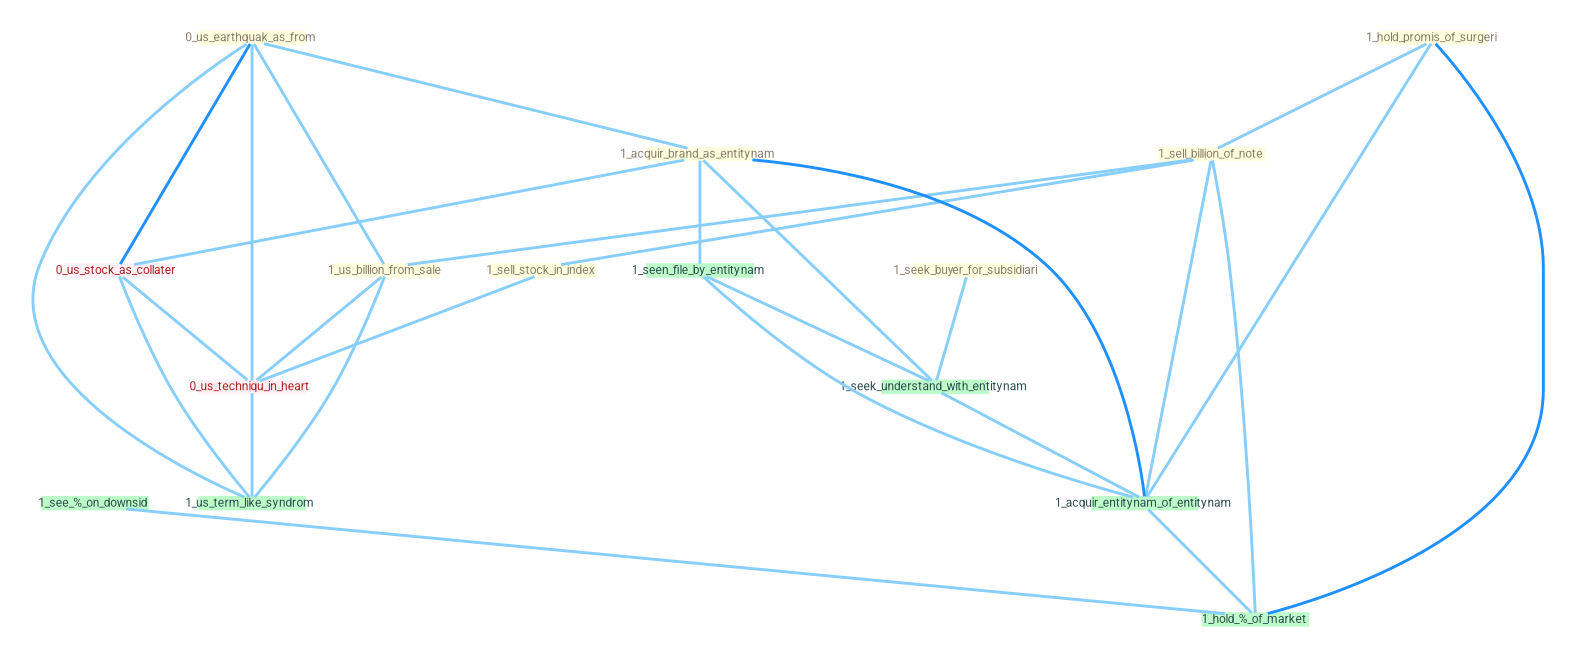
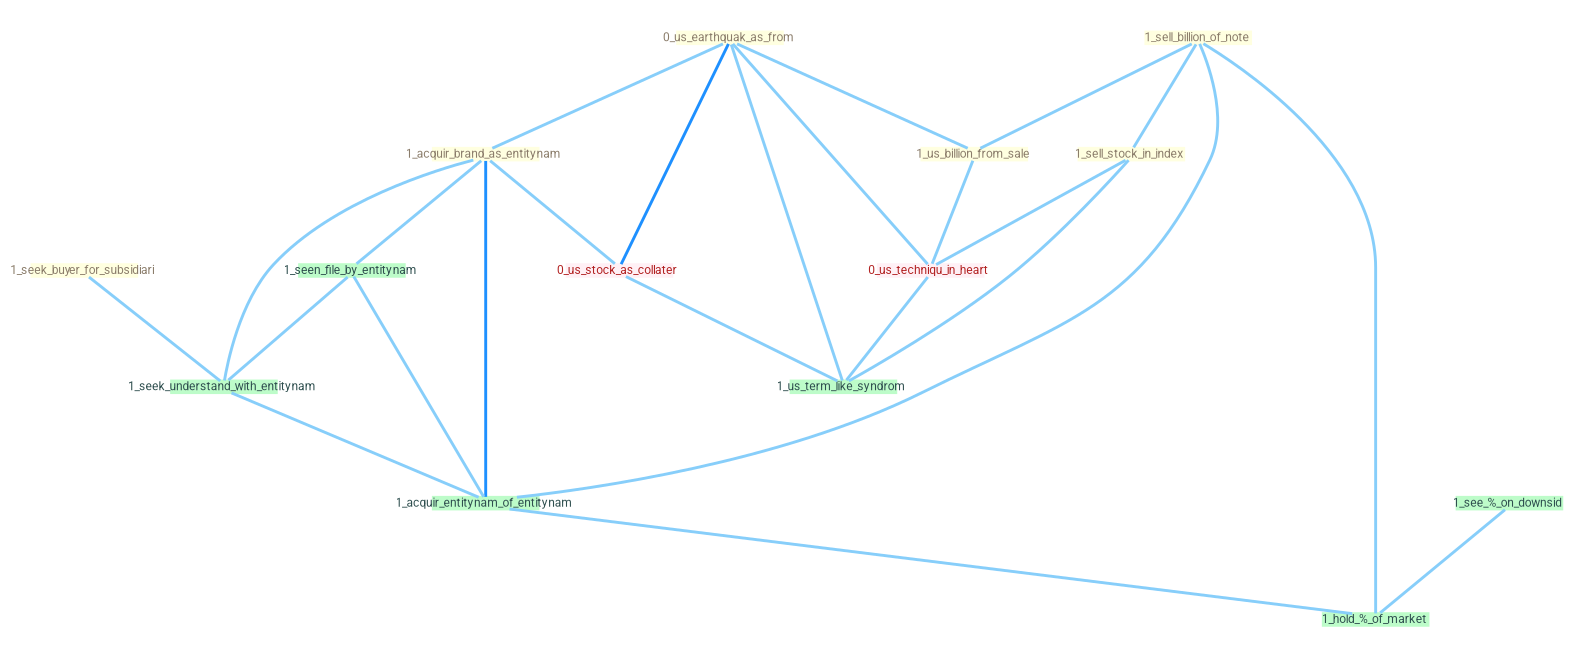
(1433, 38) -> none
(185, 329) -> none
(330, 393) -> (999, 284)
